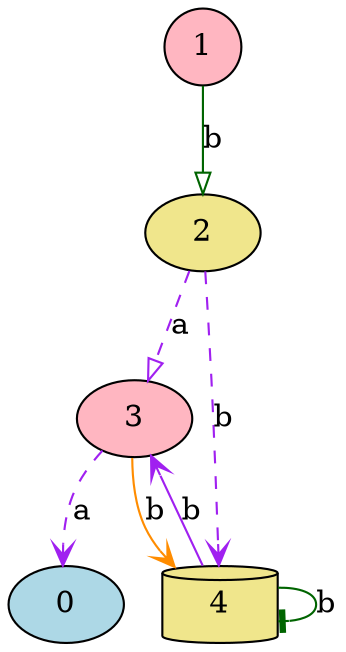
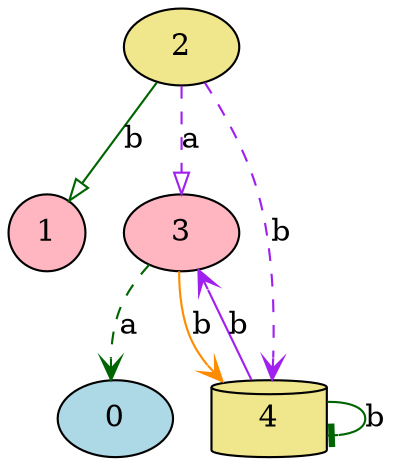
(203, 129) -> (120, 133)
(74, 493) -> (121, 307)
